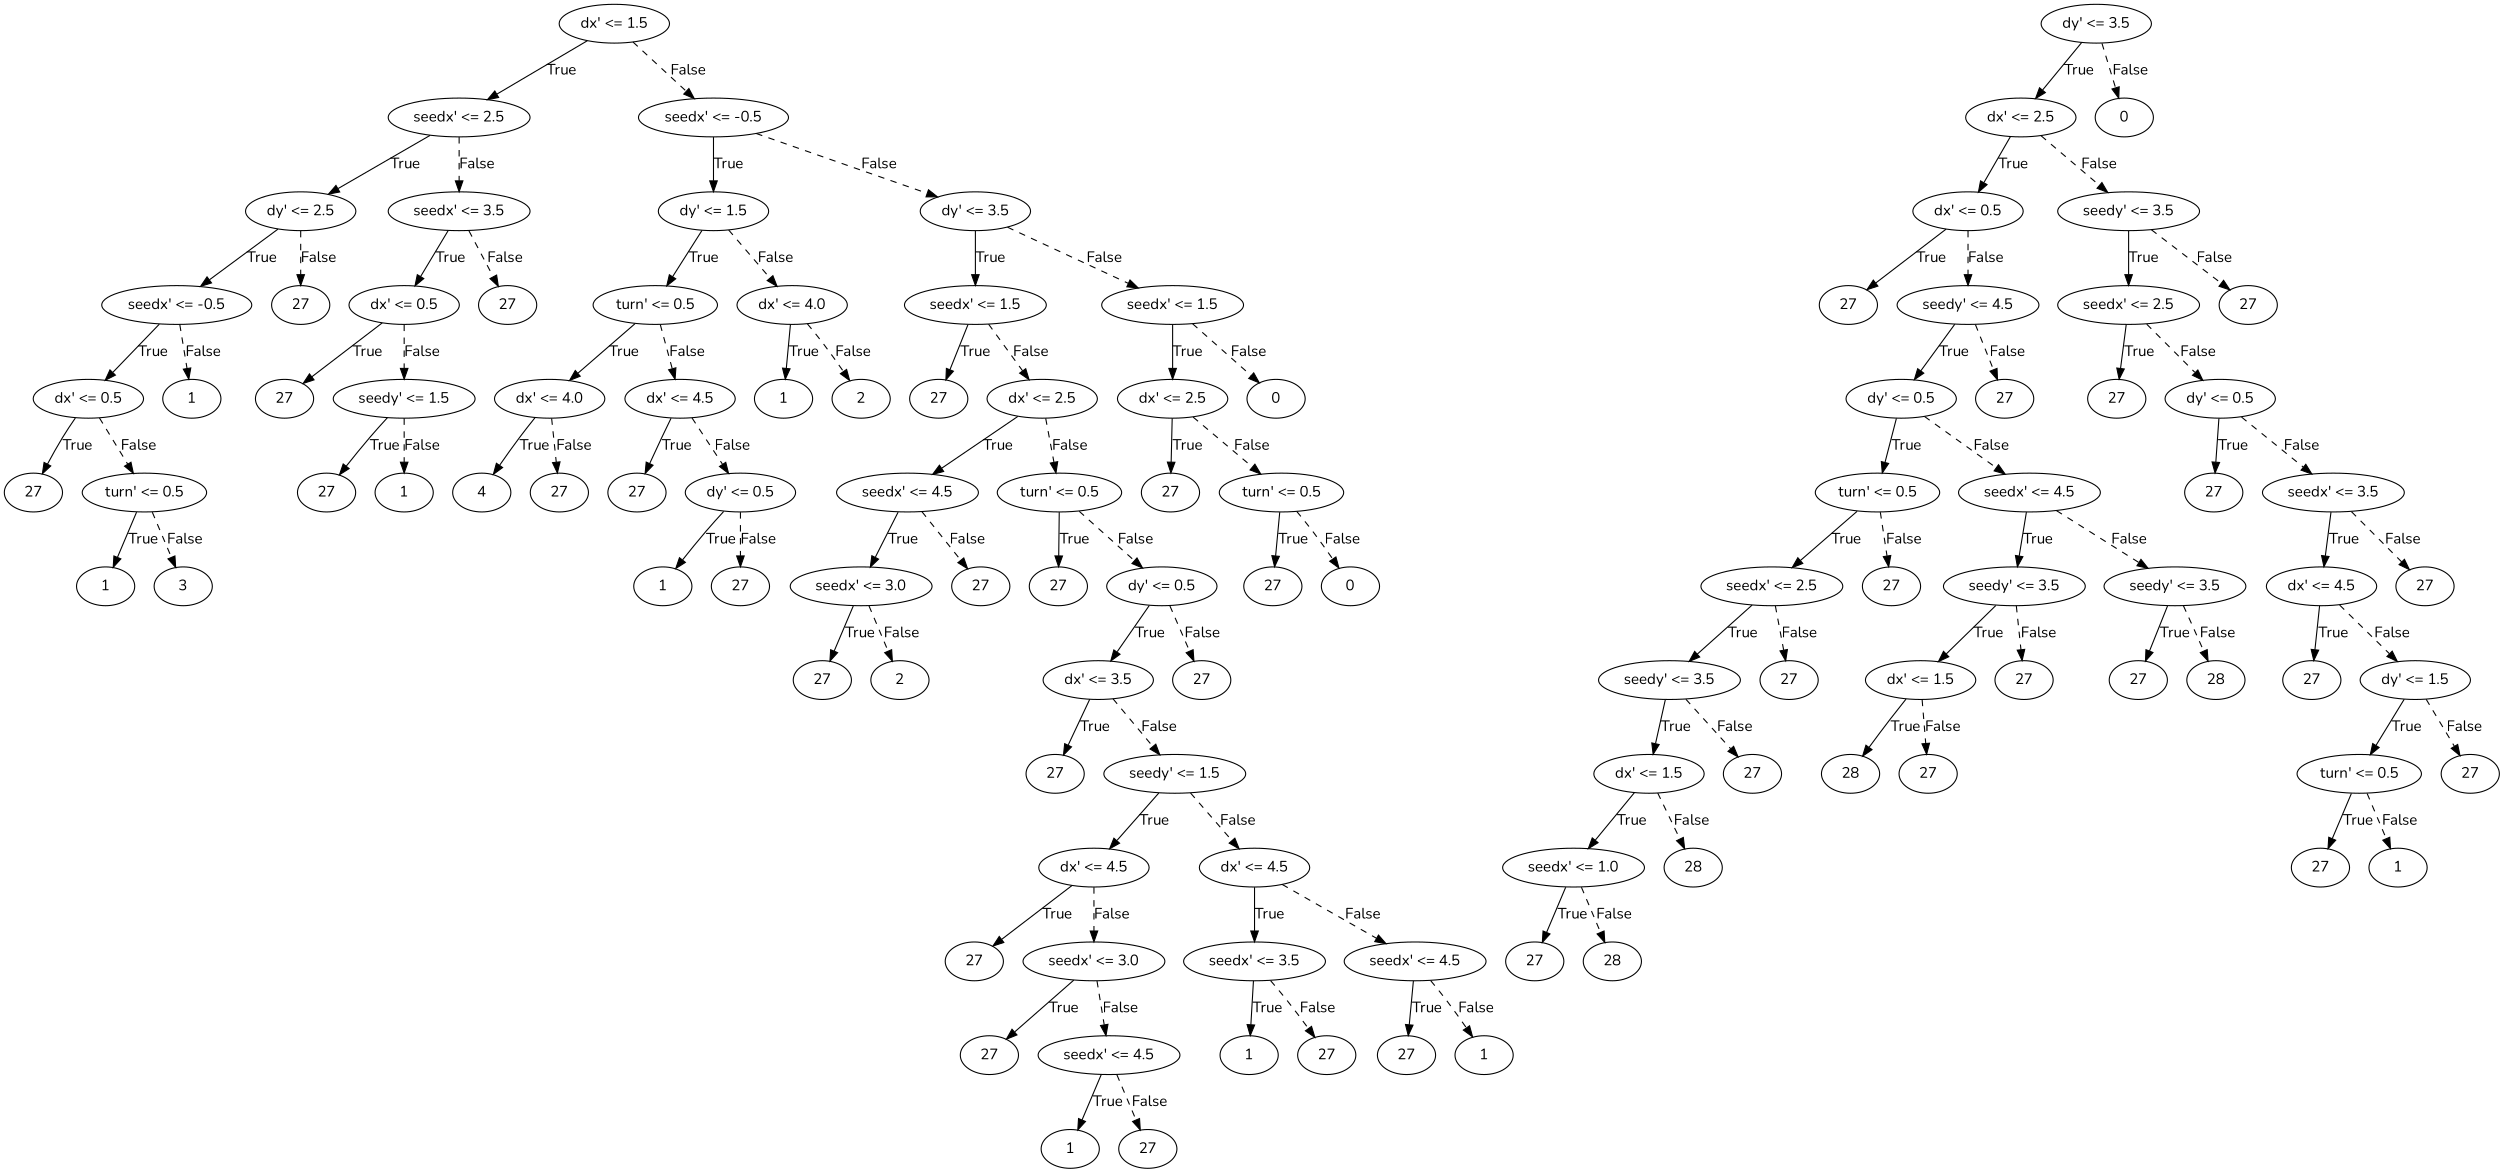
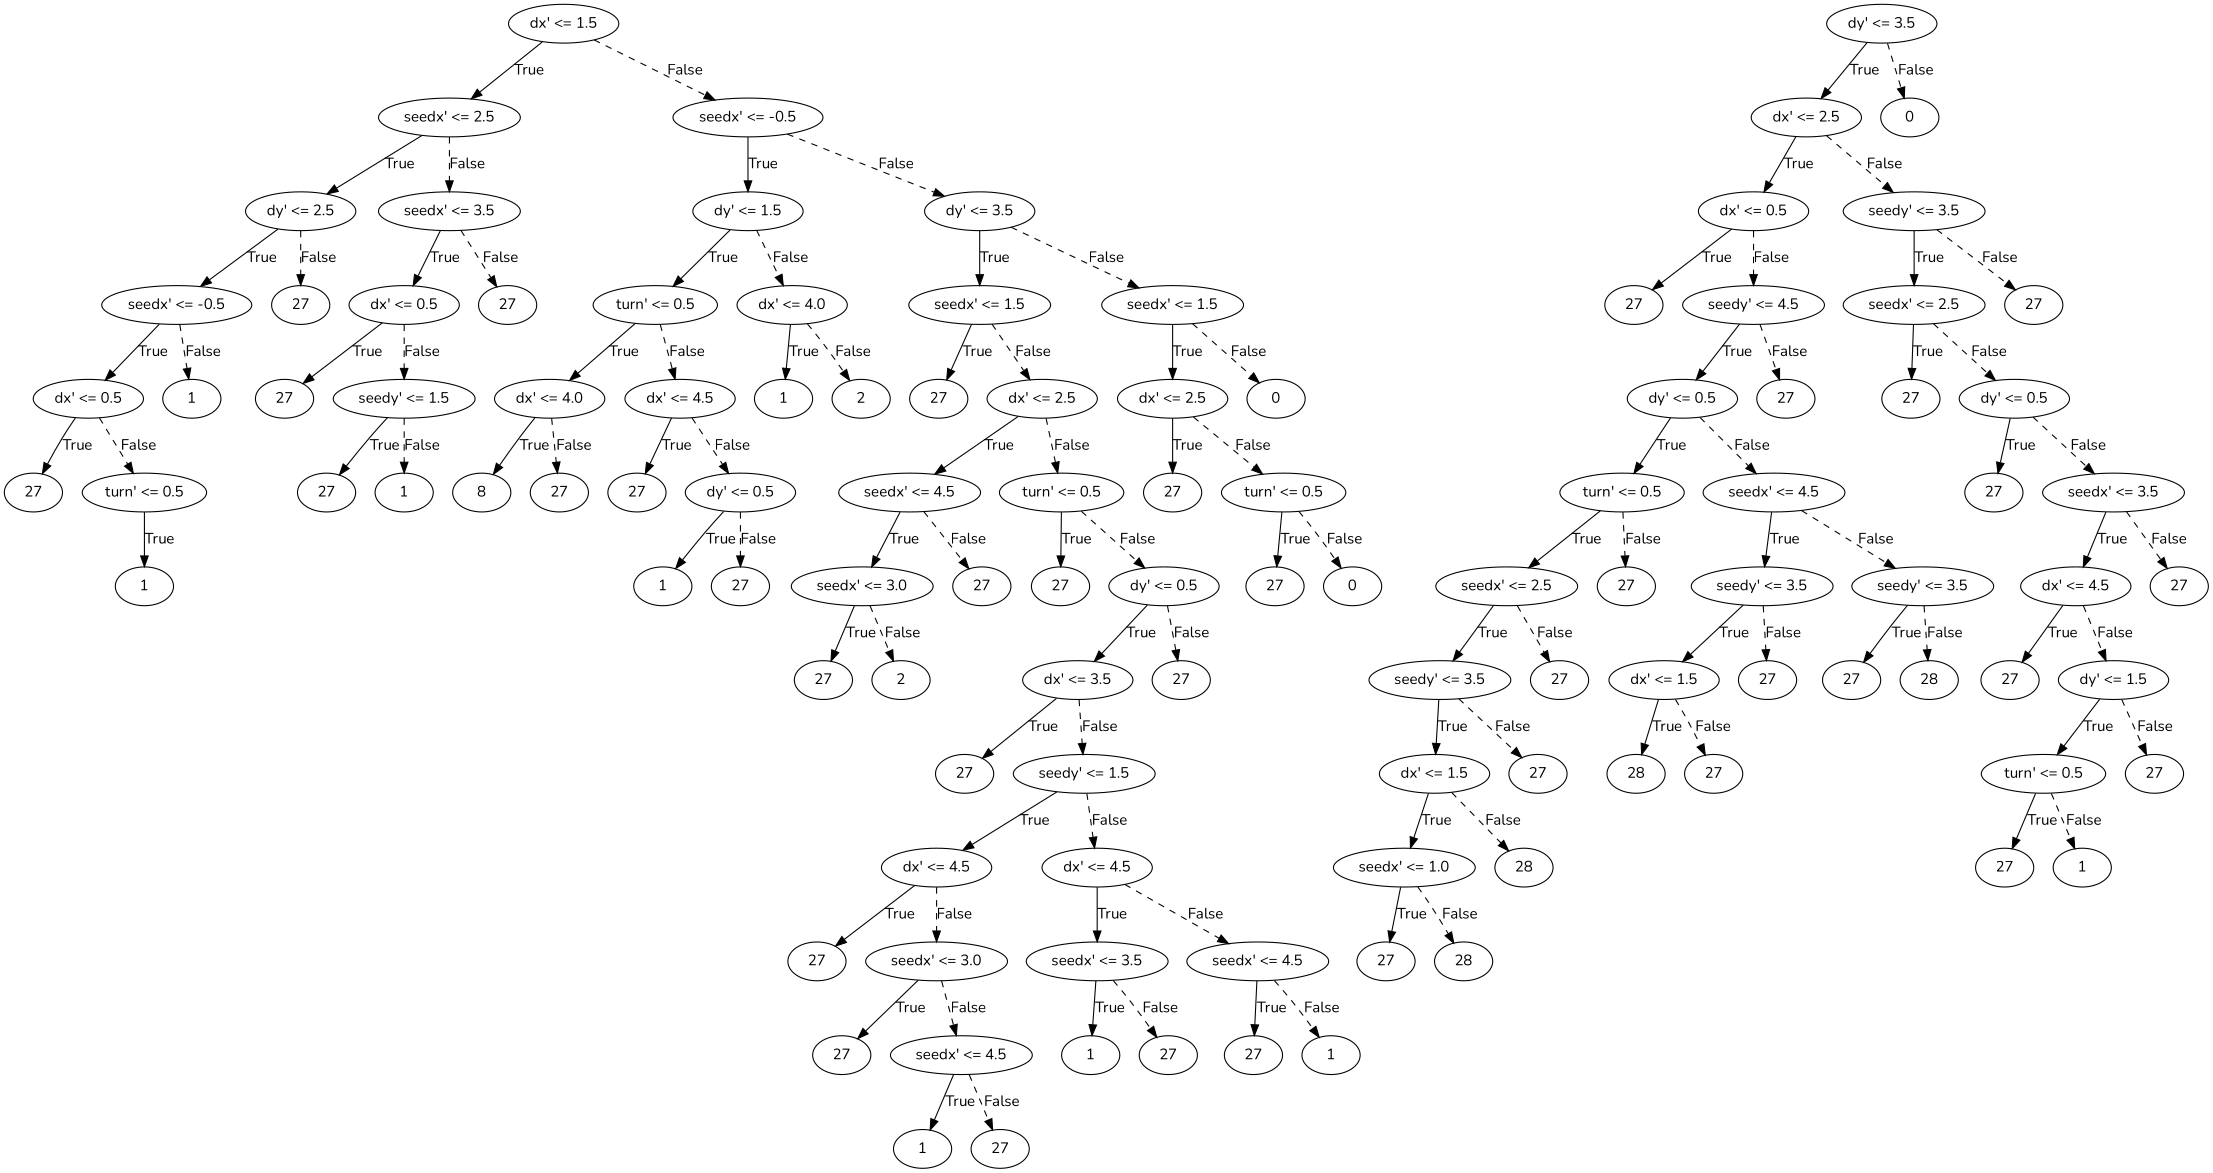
(482, 493) -> (482, 493)
(183, 586) -> none
